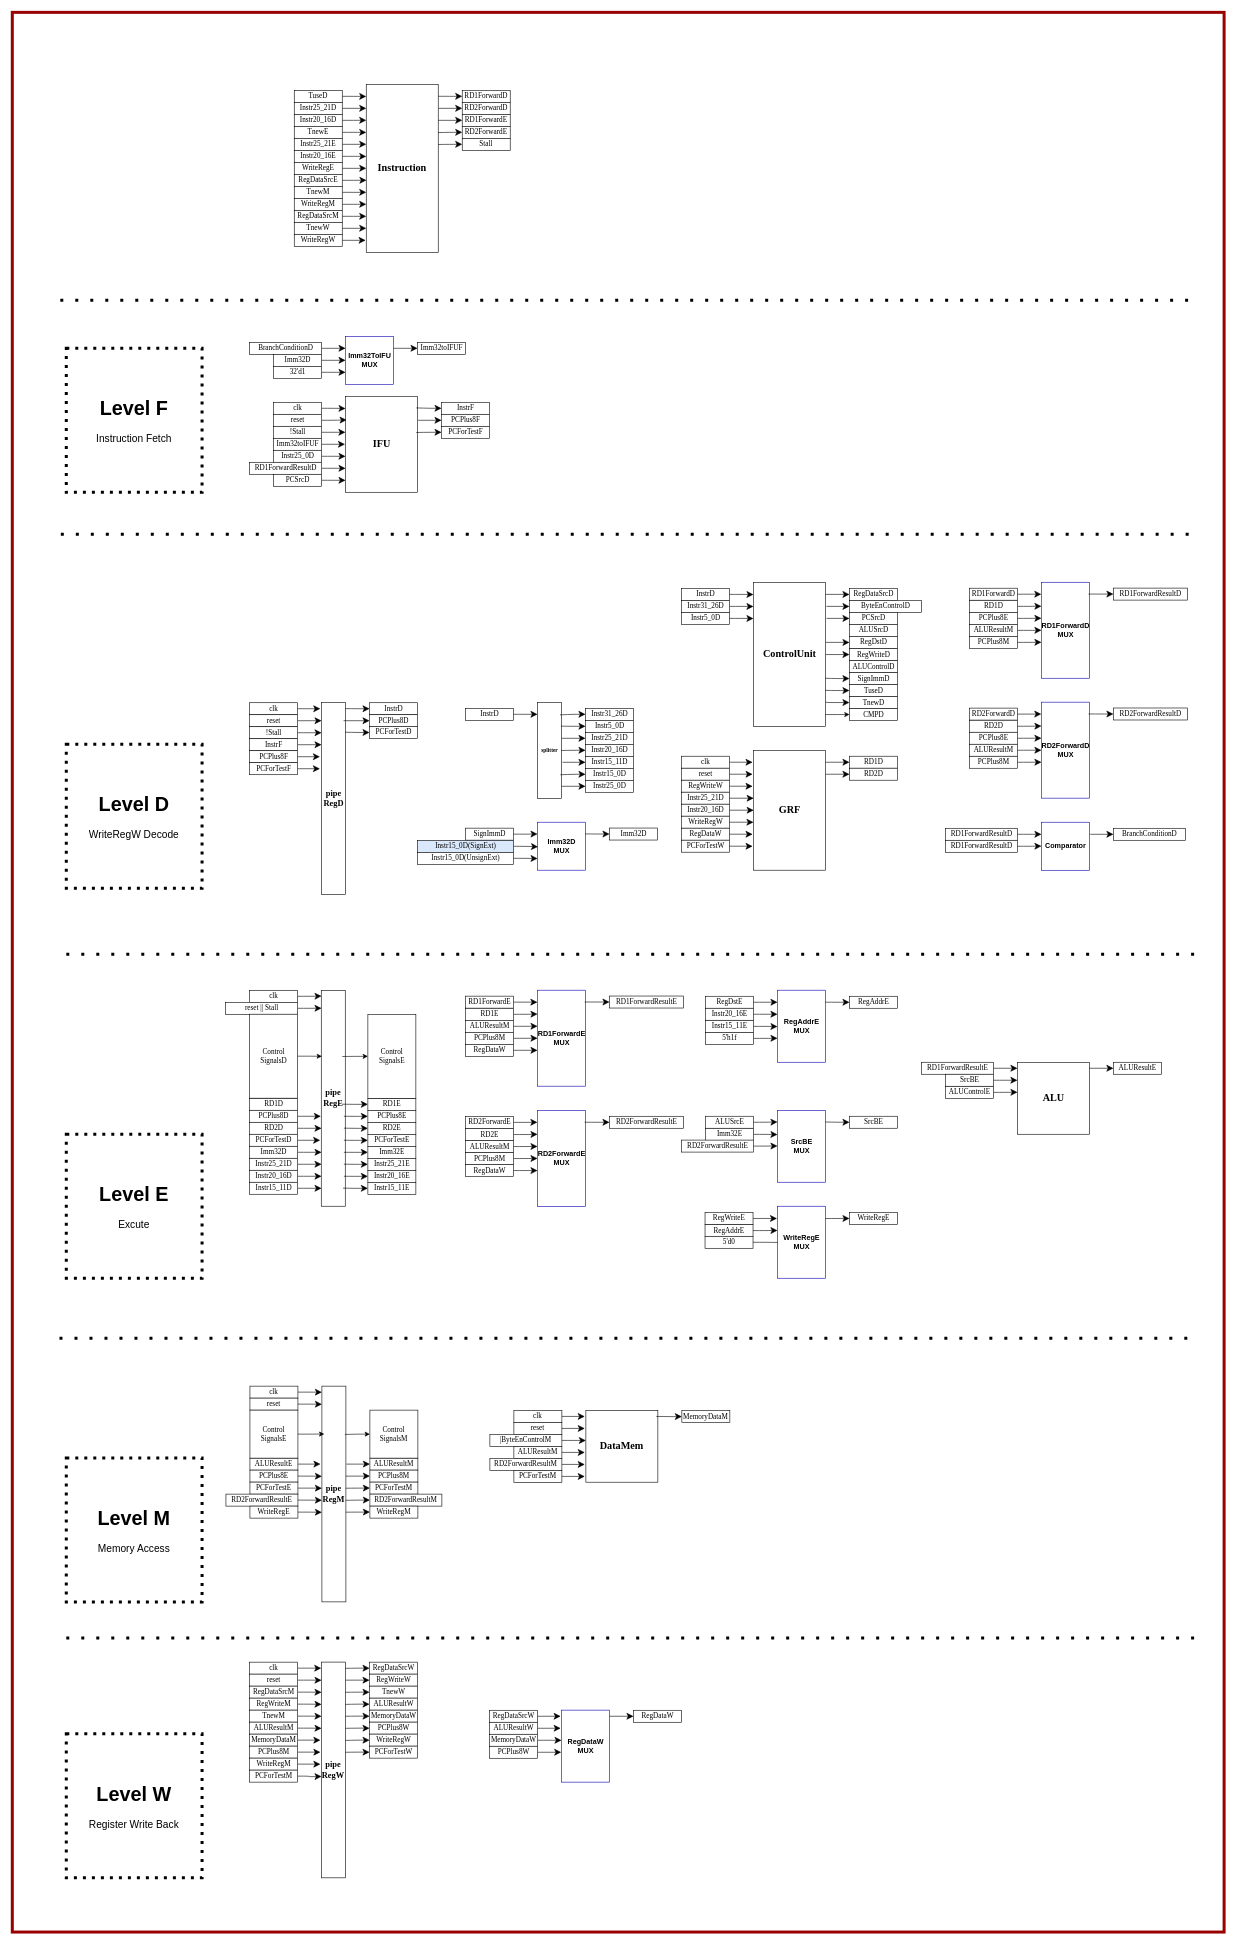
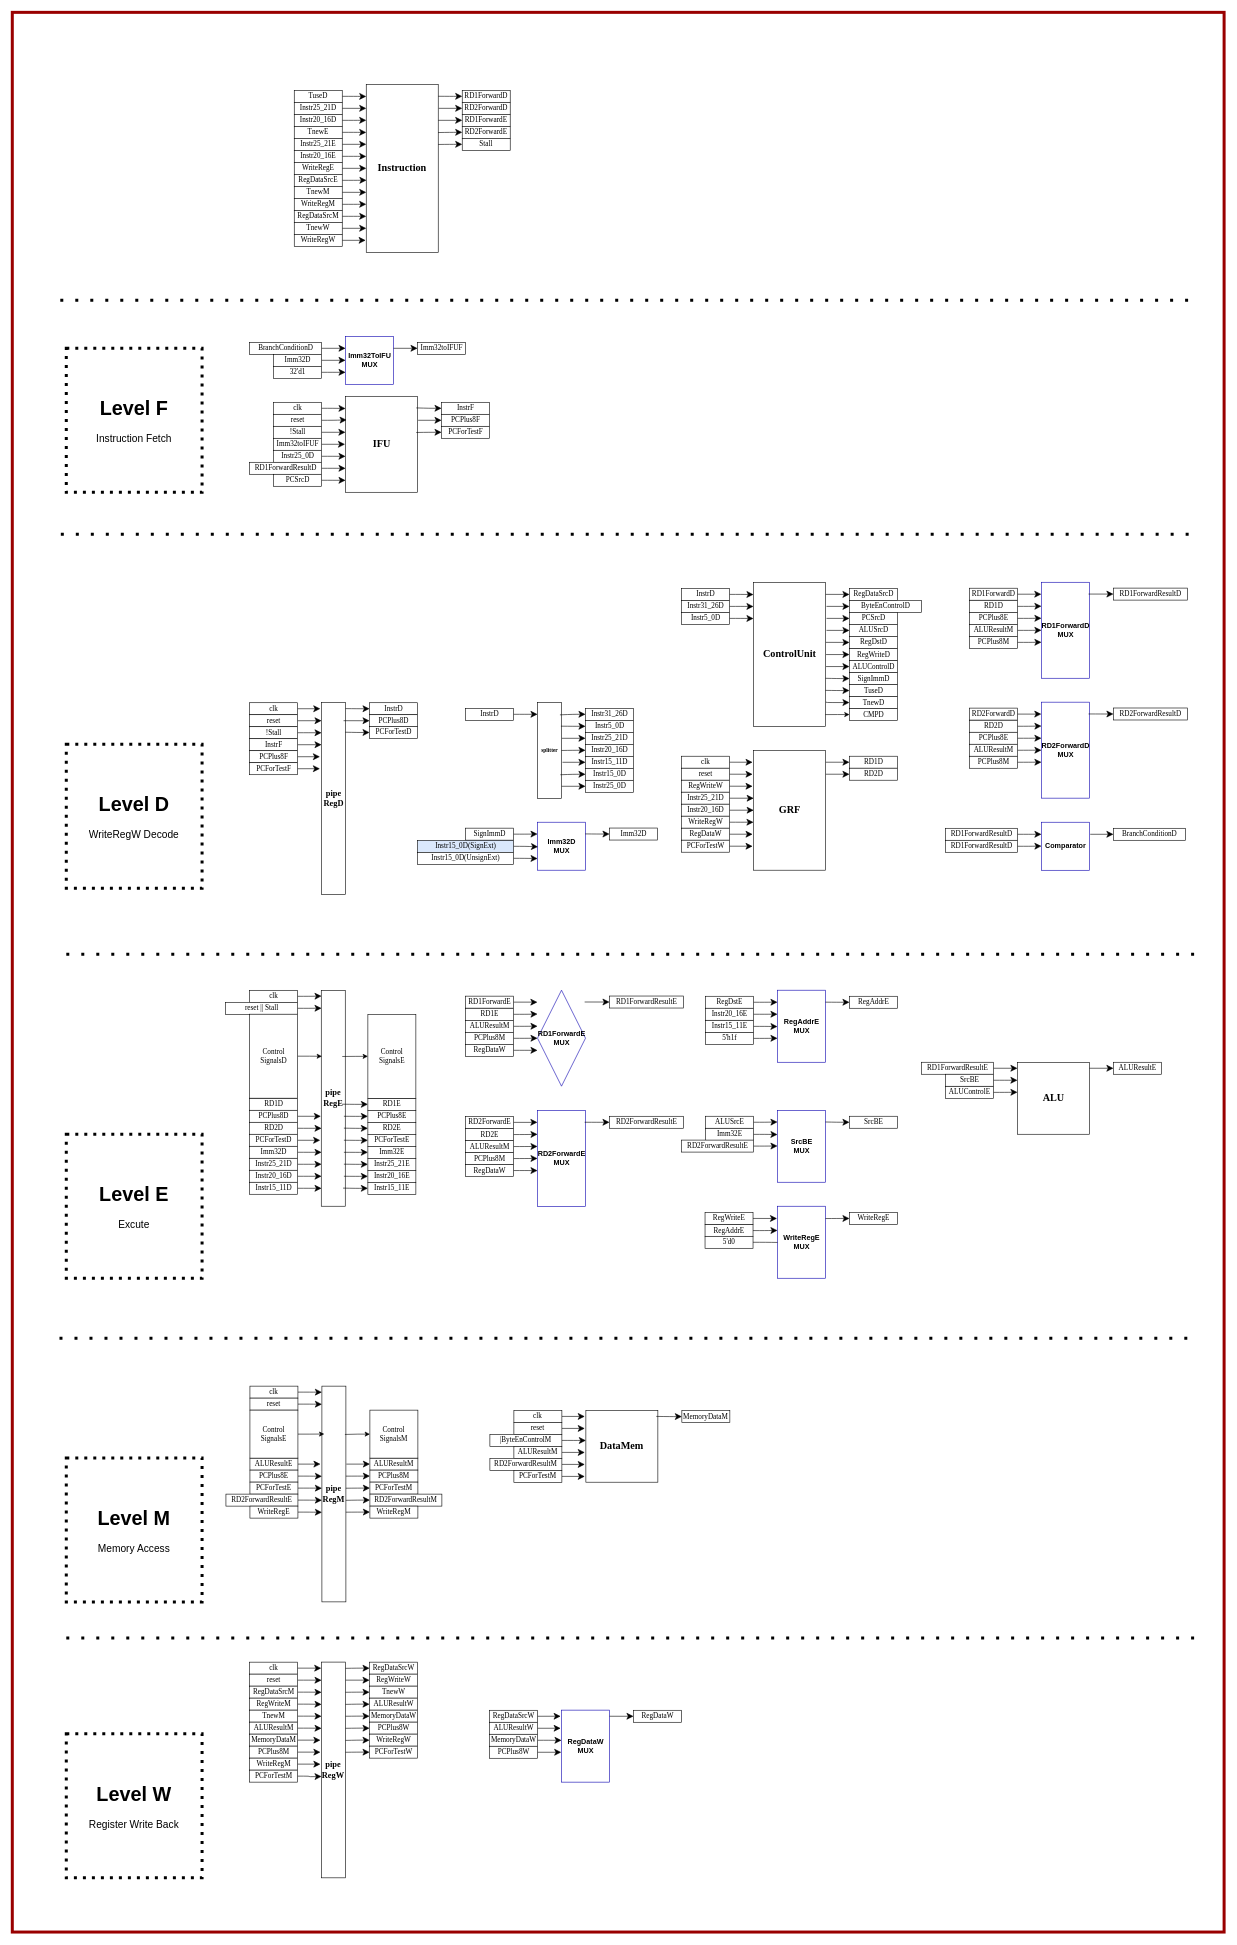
none -> (836, 630)
none -> (835, 667)
(562, 1038) -> (562, 1038)
